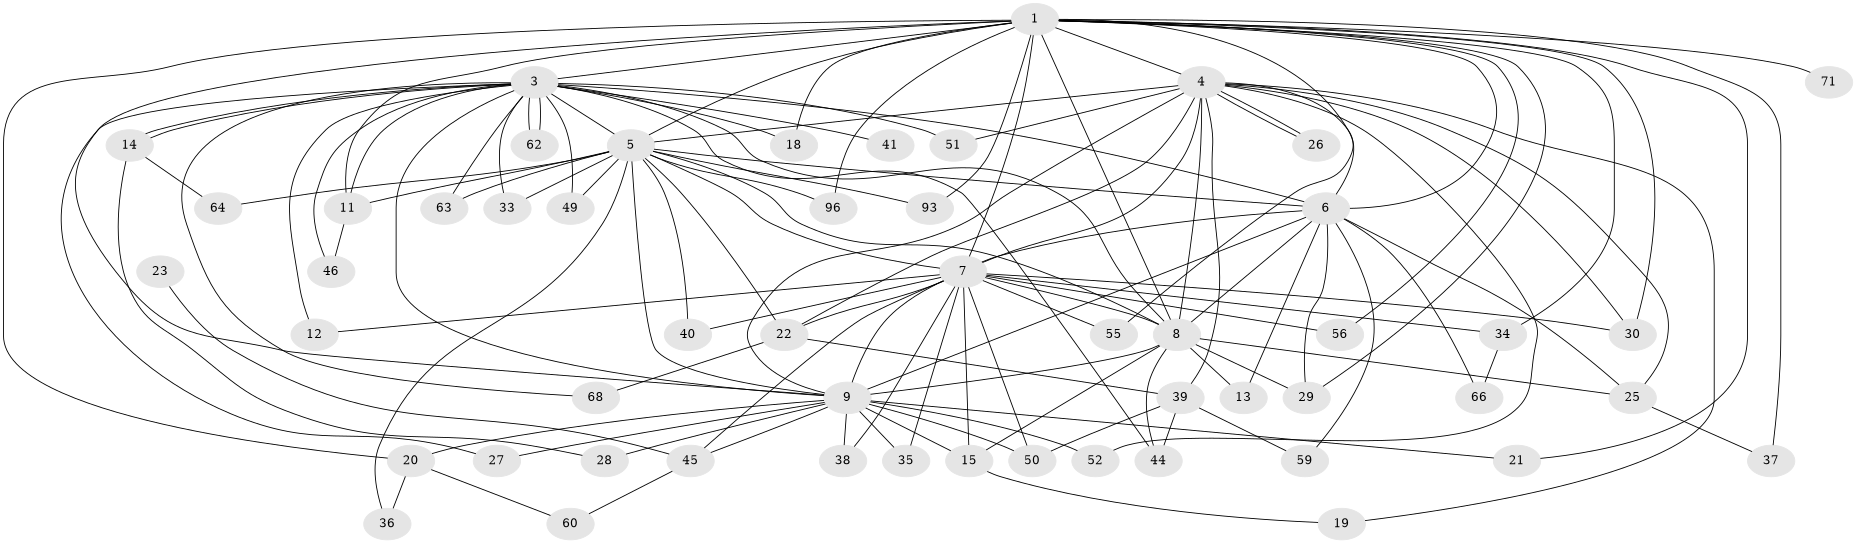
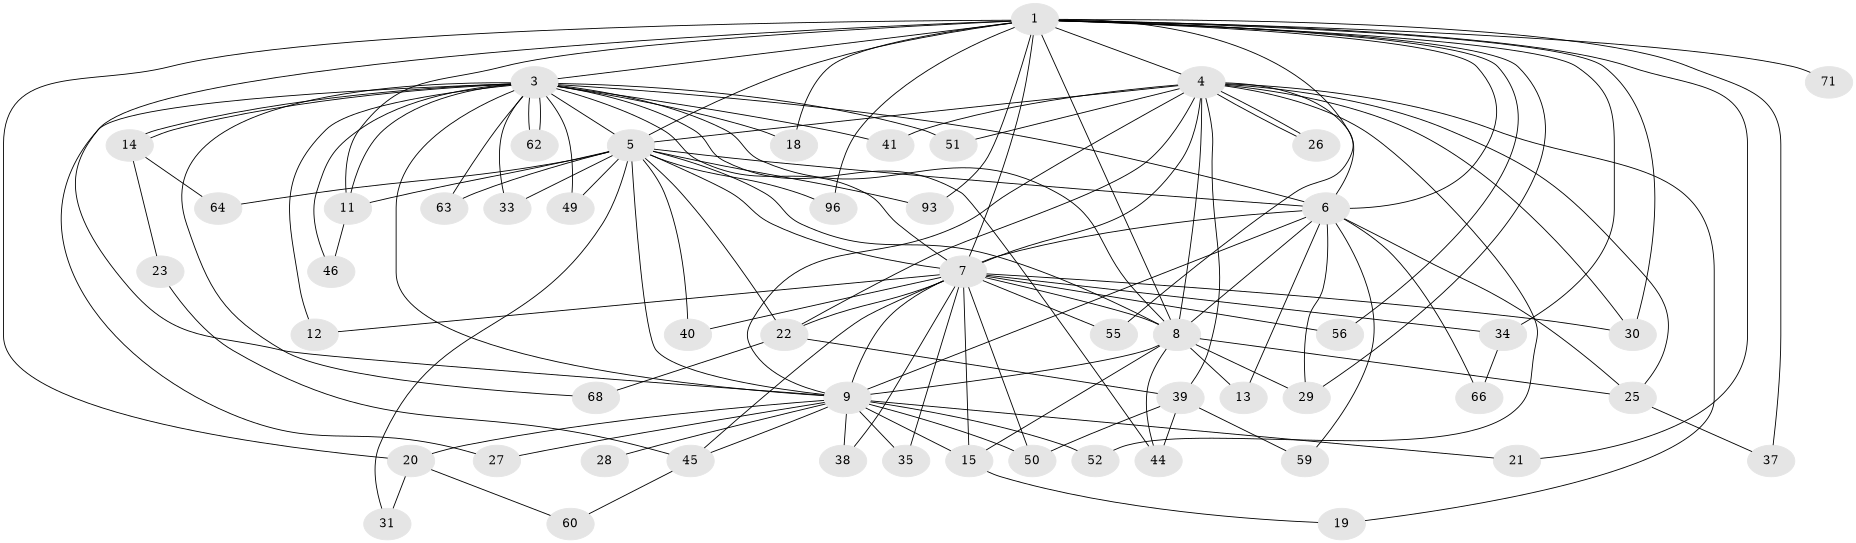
none -> (1001, 110)
none -> (668, 133)
(272, 405) -> (145, 209)
(387, 524) -> (387, 524)
